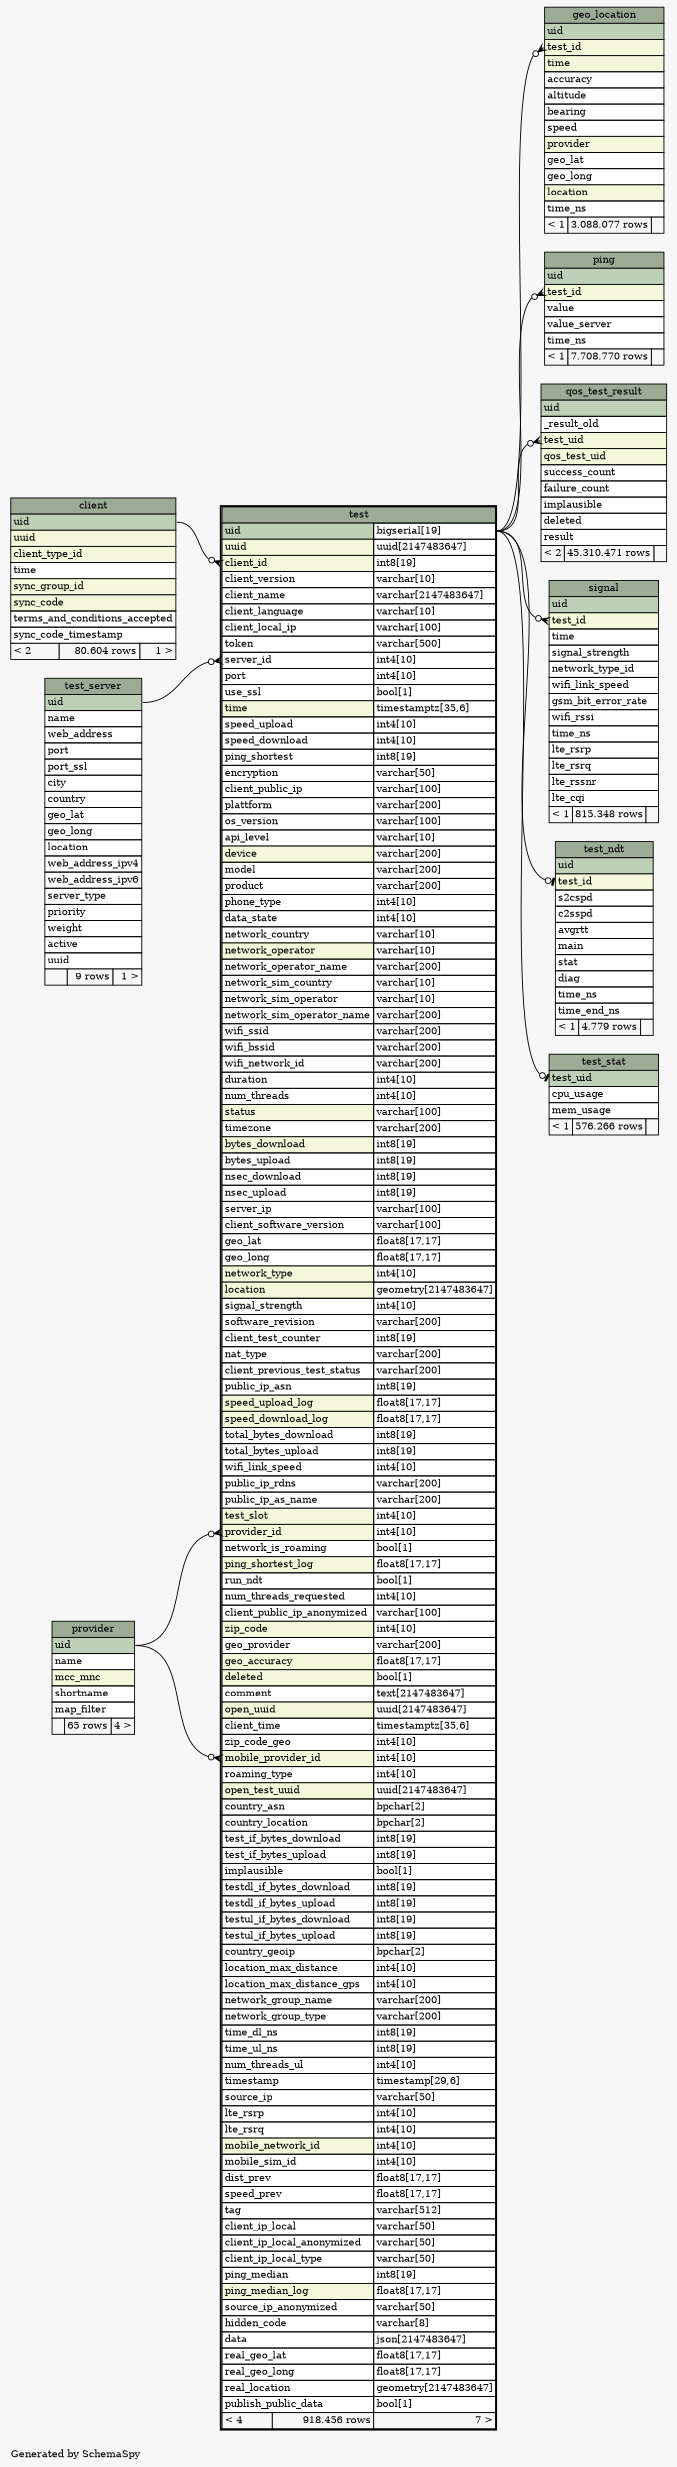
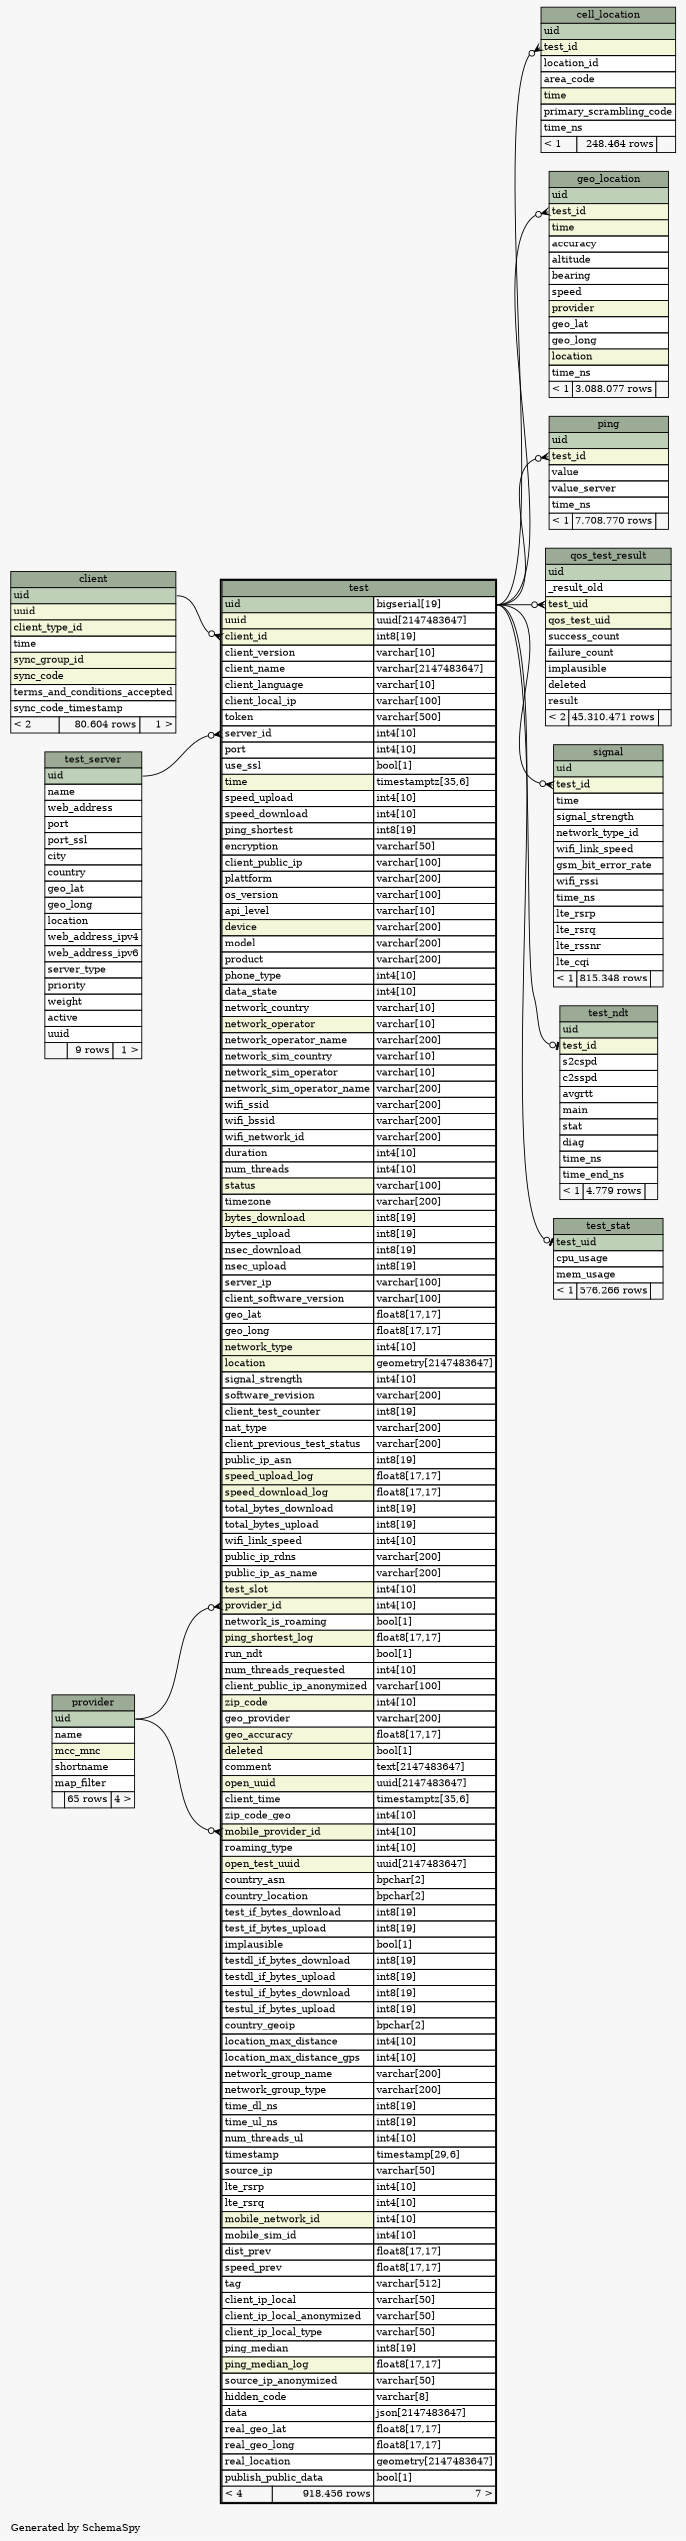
none -> (608, 80)
